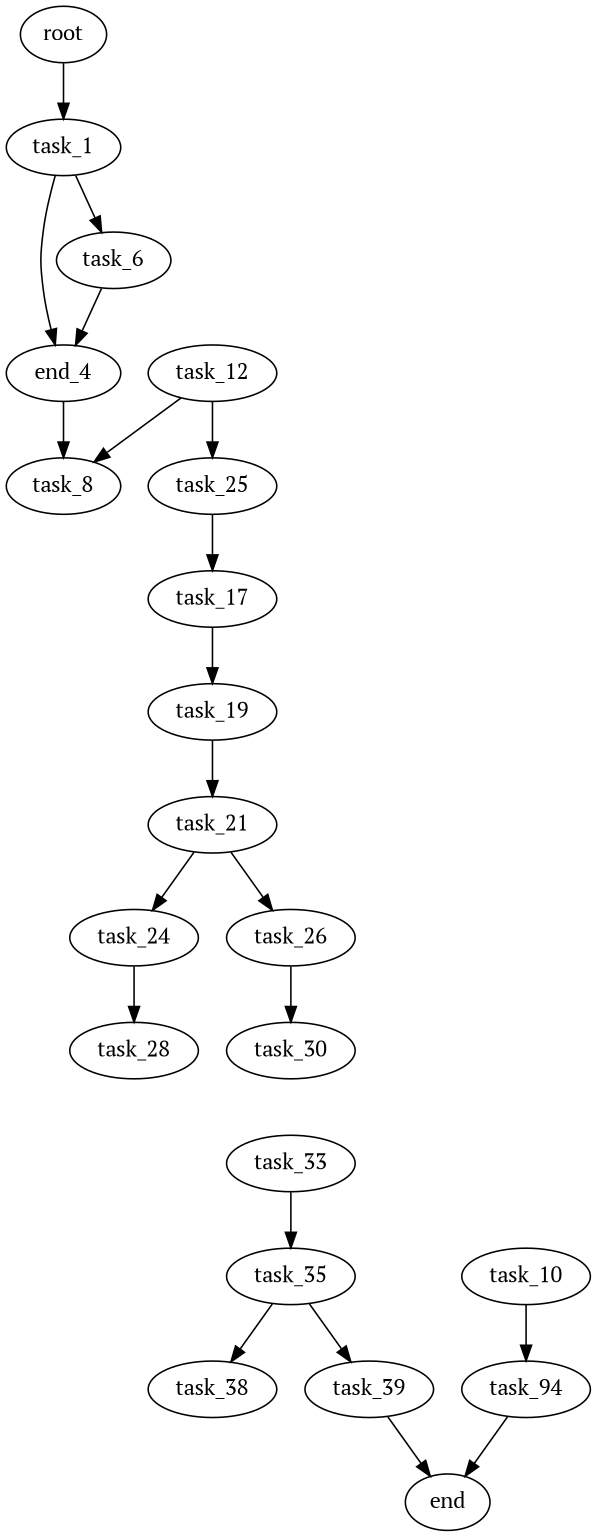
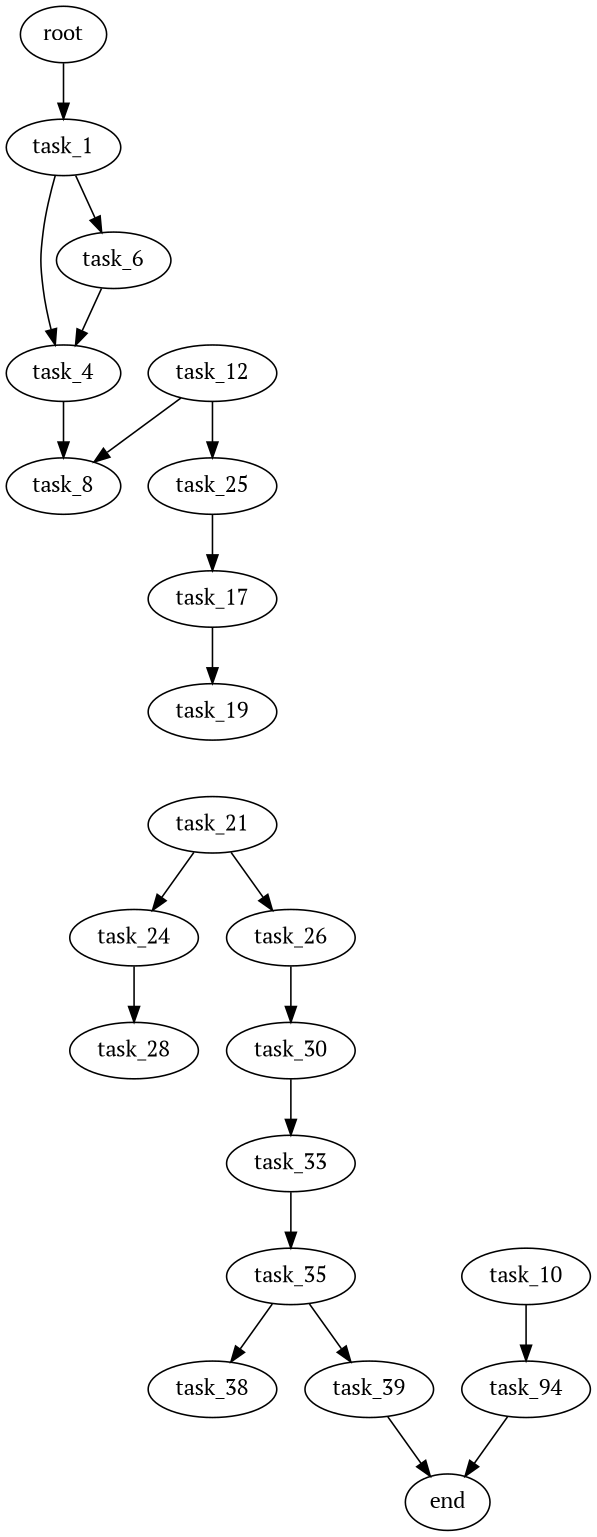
(64, 373) -> (64, 373)
(212, 761) -> none
none -> (291, 1099)
